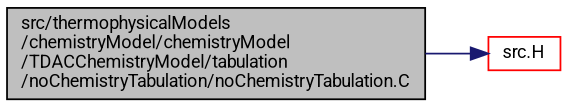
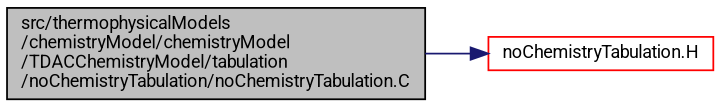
(524, 54) -> (601, 54)
